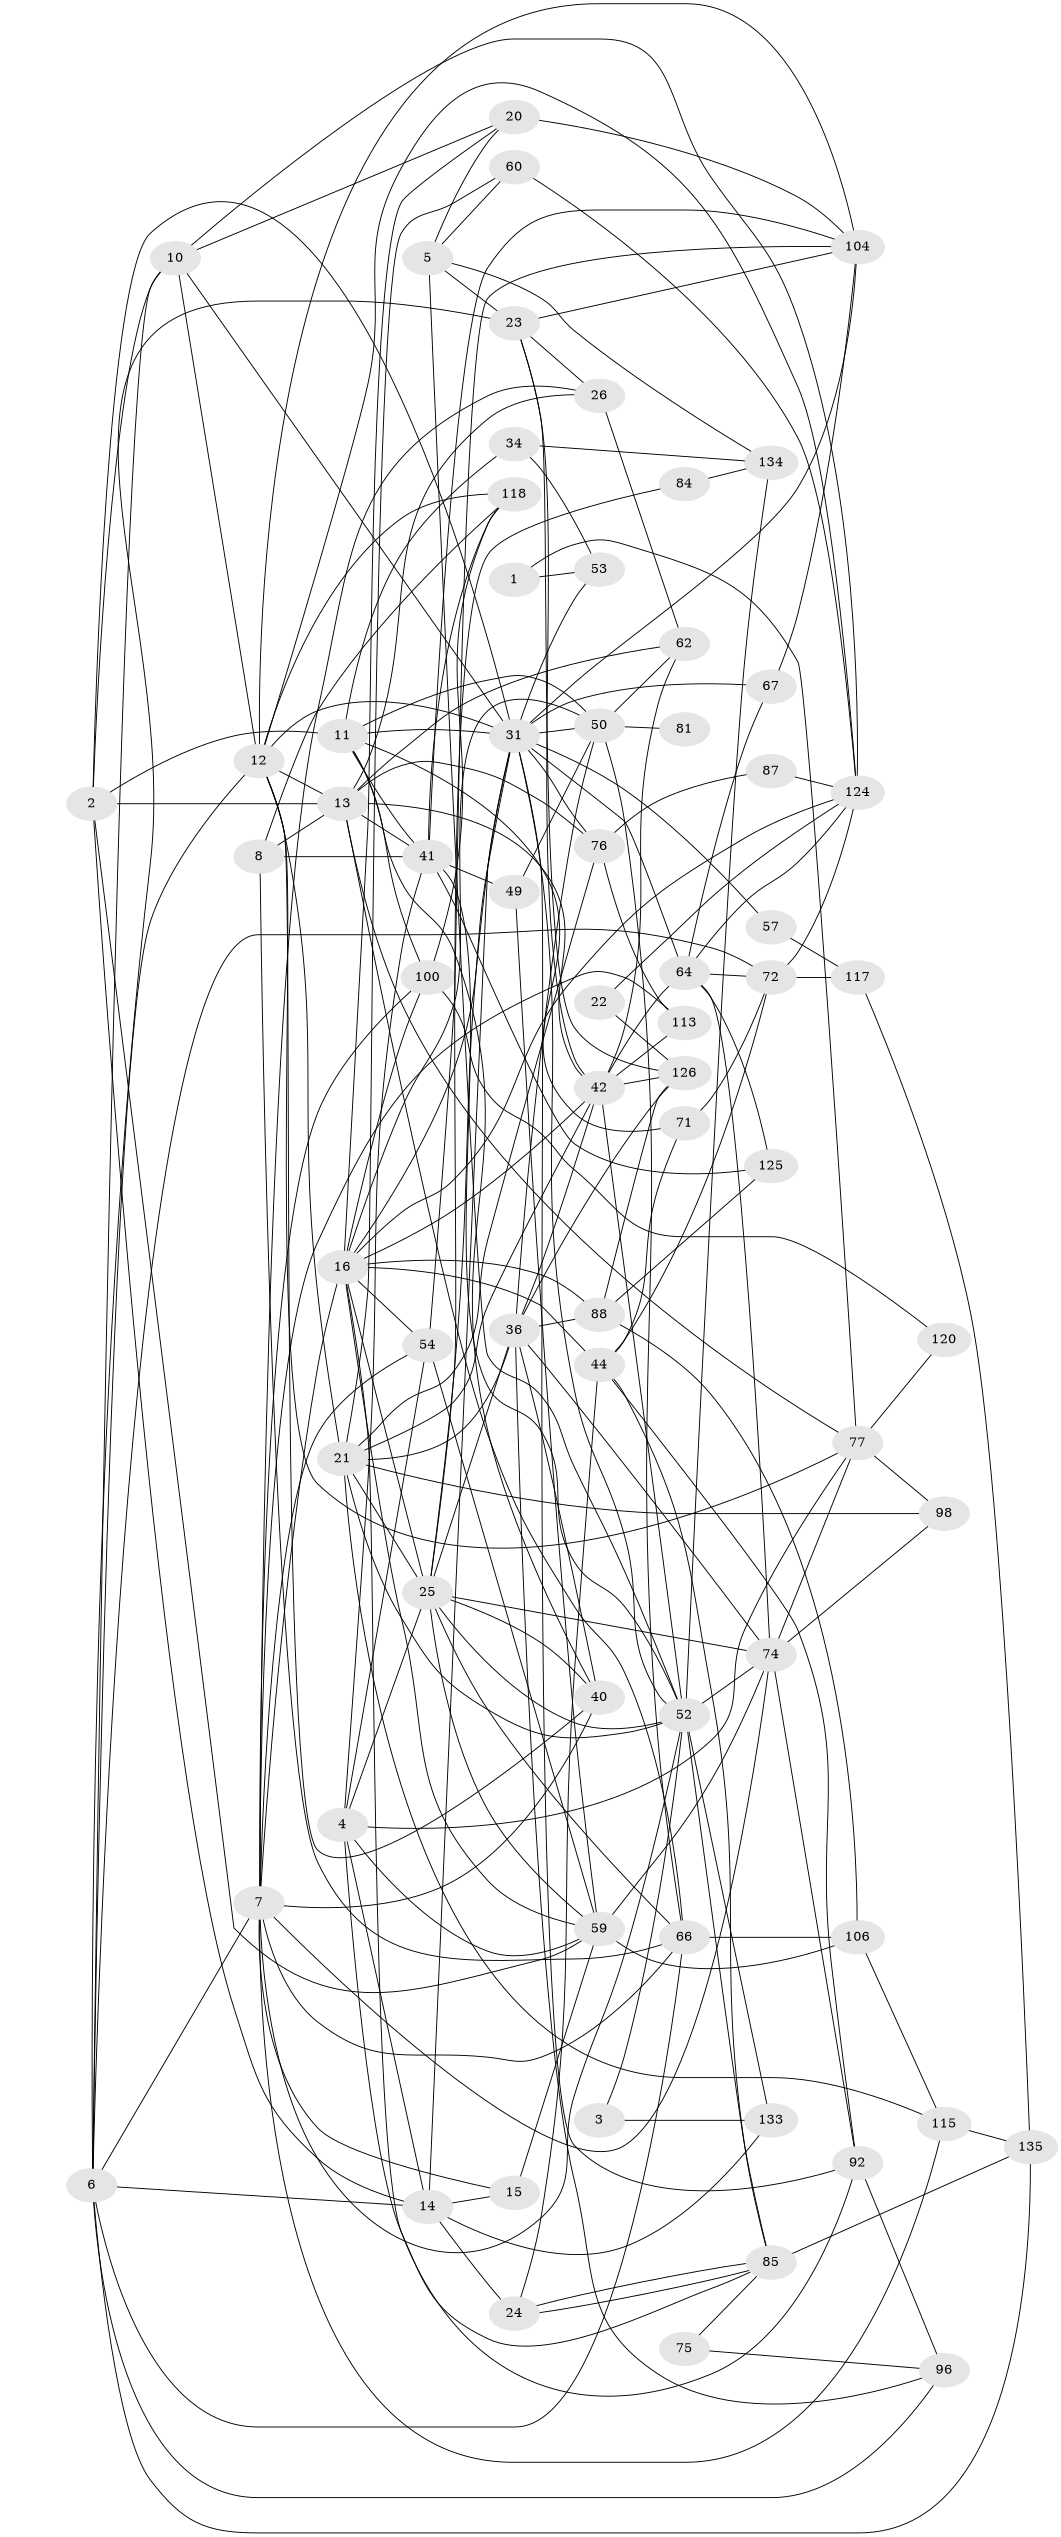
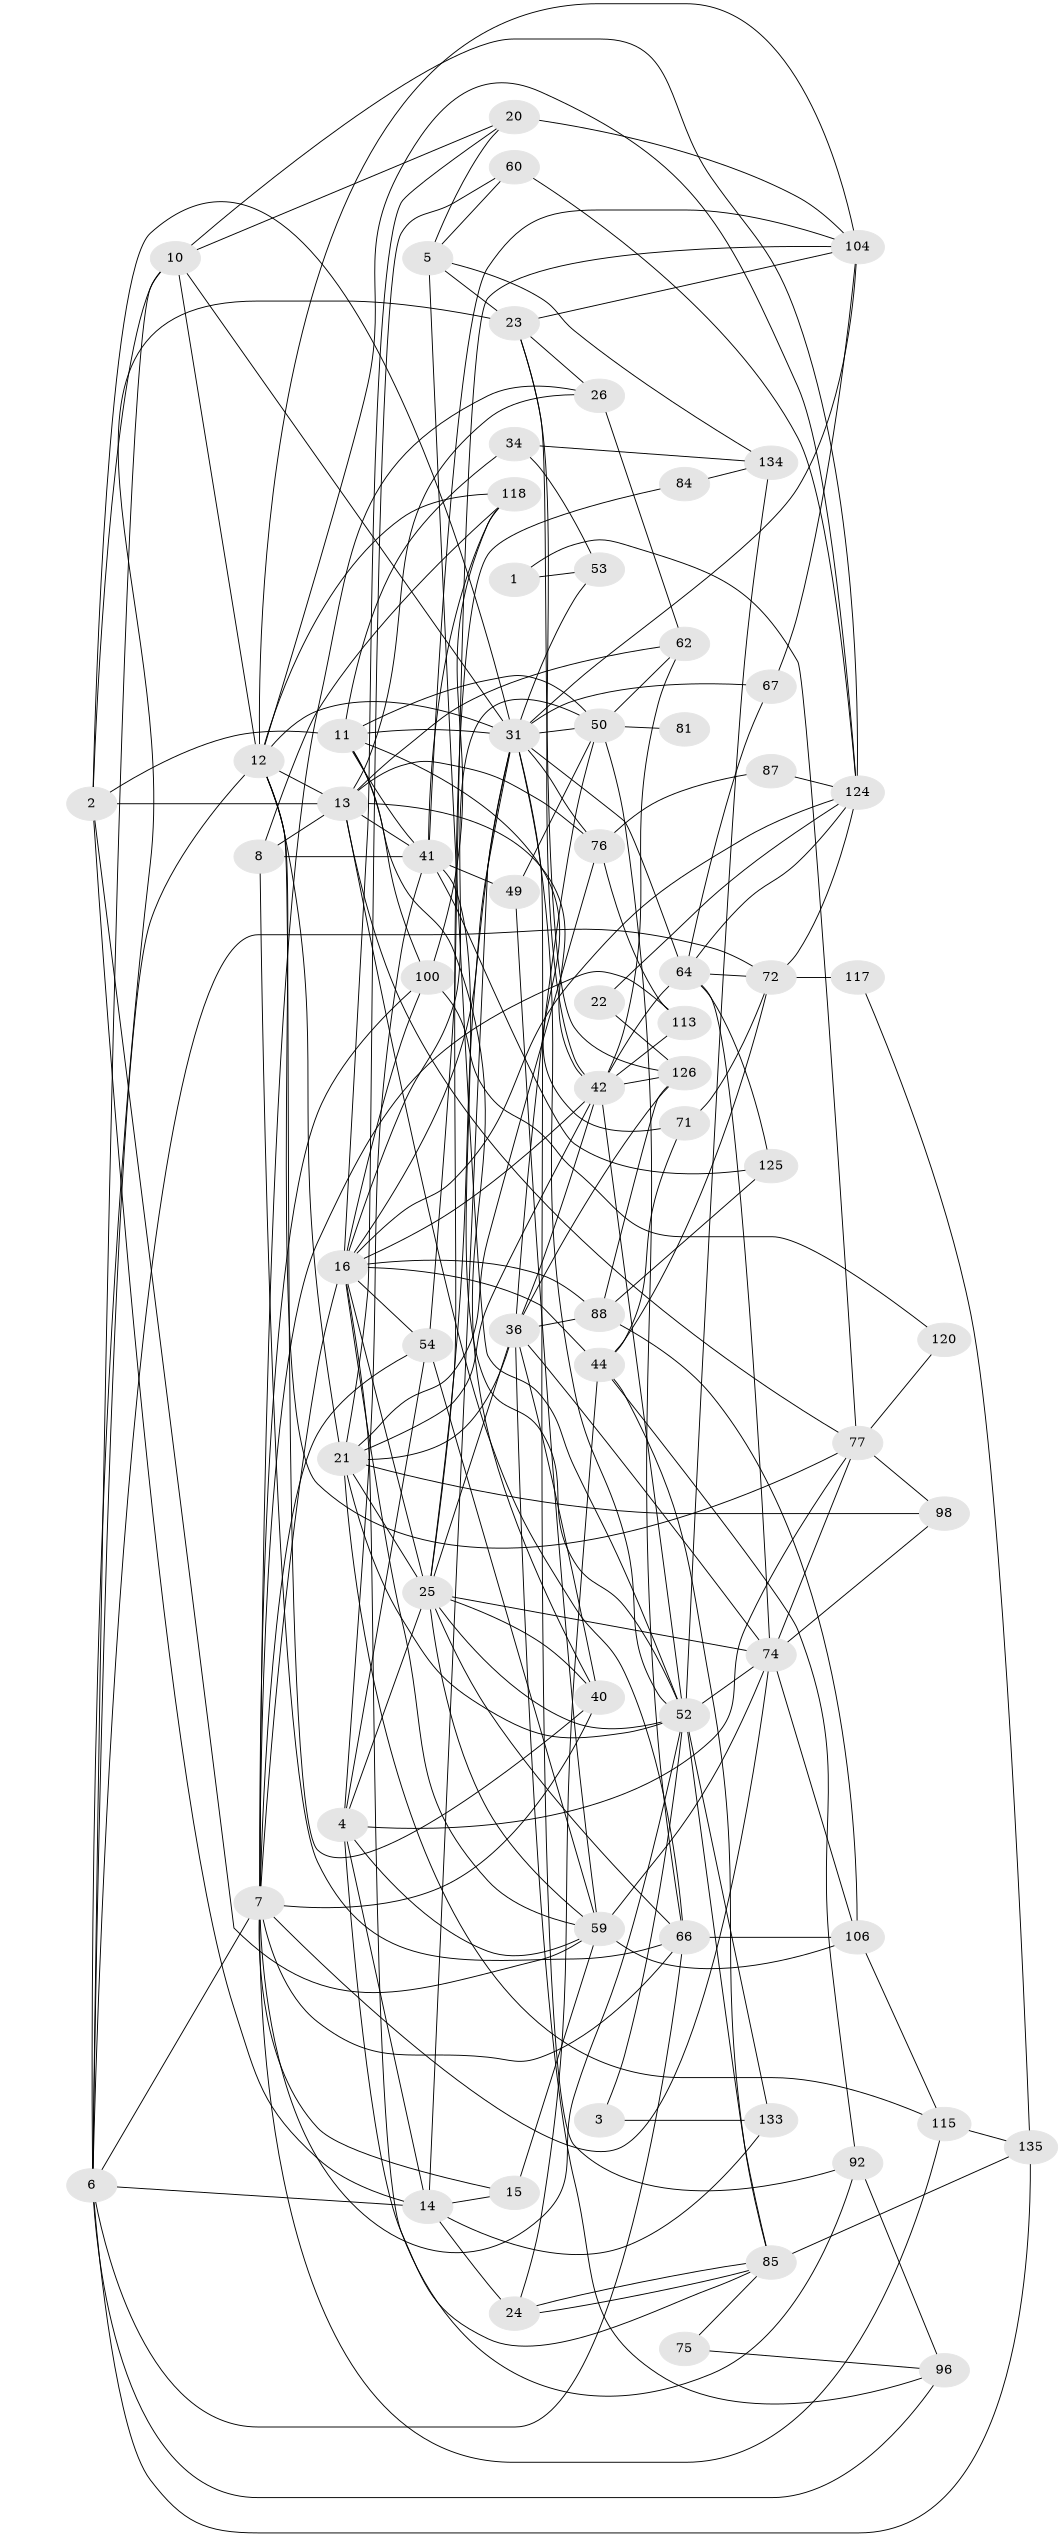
(771, 927) -> none
(814, 1909) -> (814, 1796)
